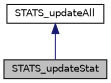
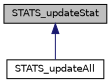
(55, 47) -> (55, 47)
